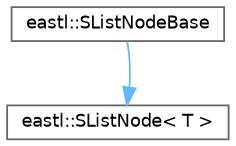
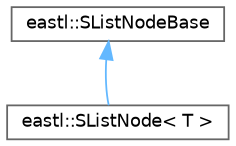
(130, 64) -> (106, 82)
